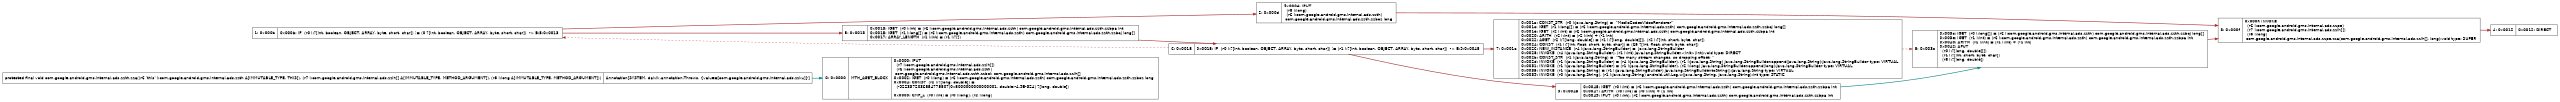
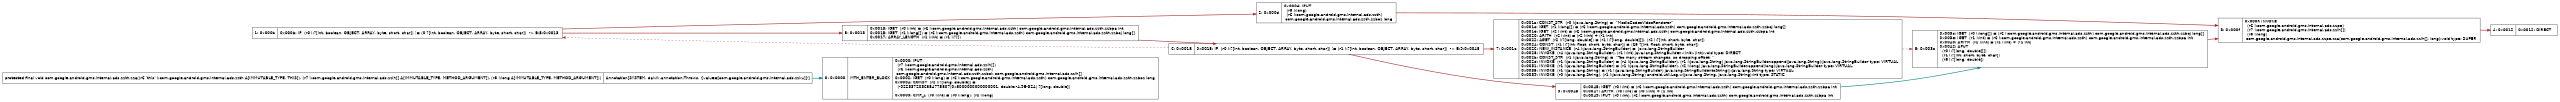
(1299, 6) -> (1299, 6)
(870, 78) -> (870, 78)
